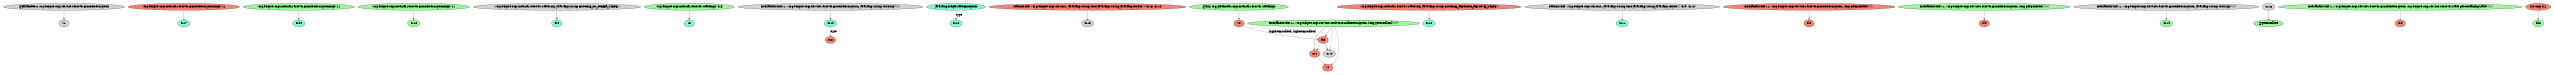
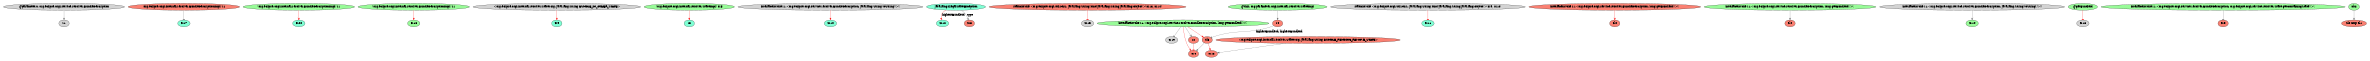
(2538, 14) -> (2354, 14)
(959, 15) -> (953, 15)
(2268, 15) -> (2083, 15)
(1429, 23) -> (1211, 54)
(830, 31) -> (965, 14)
(1326, 46) -> (1209, 46)
(1321, 60) -> (1194, 46)
